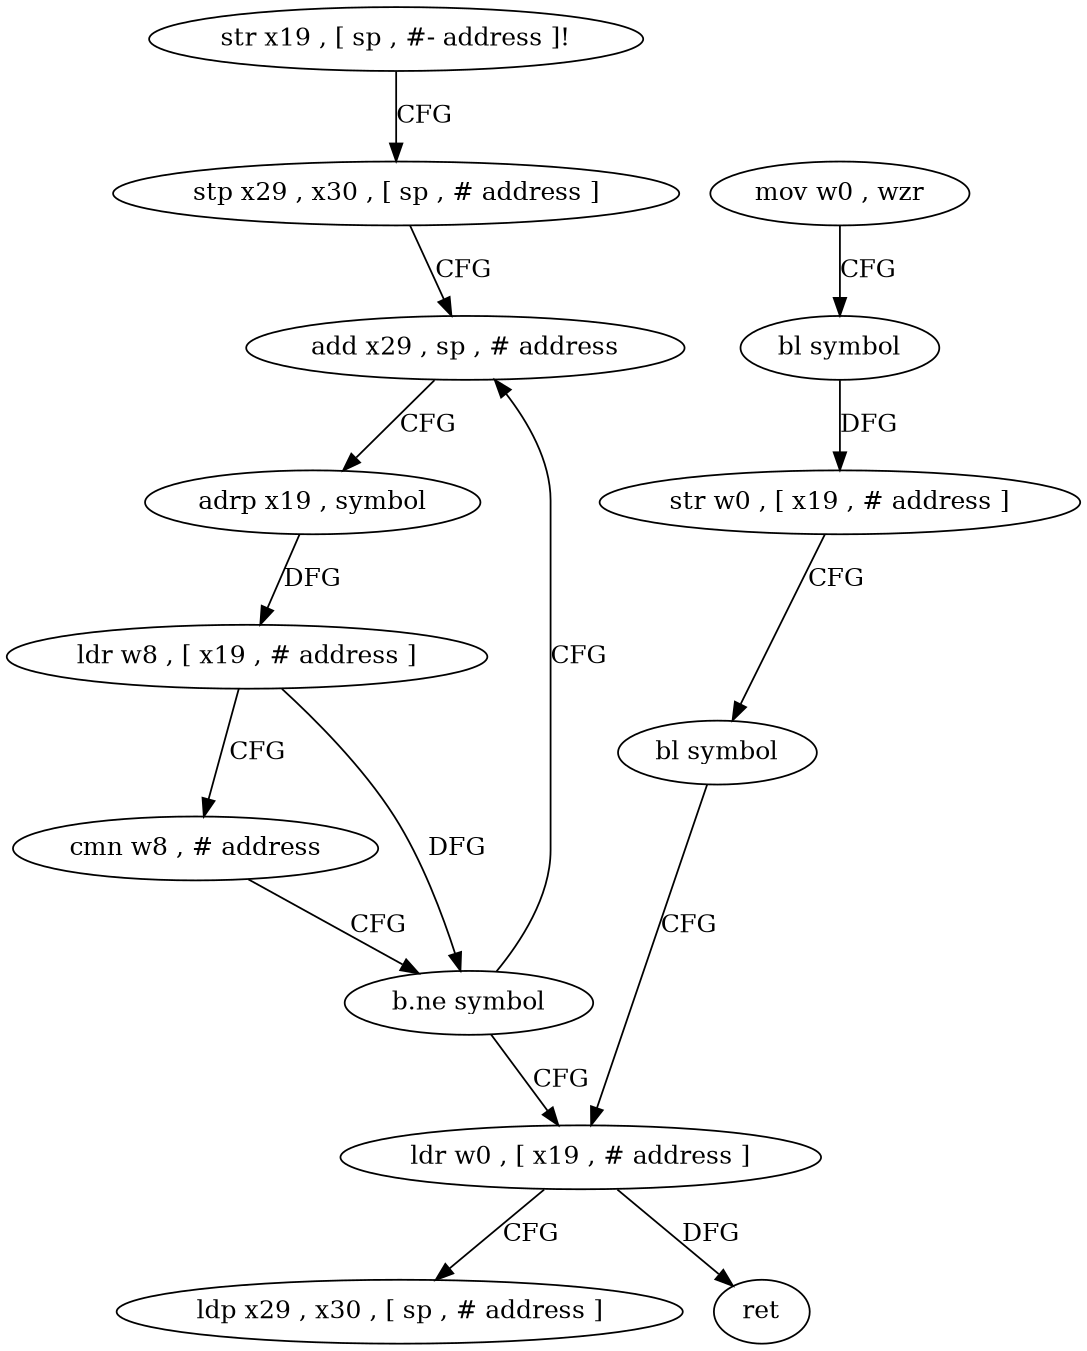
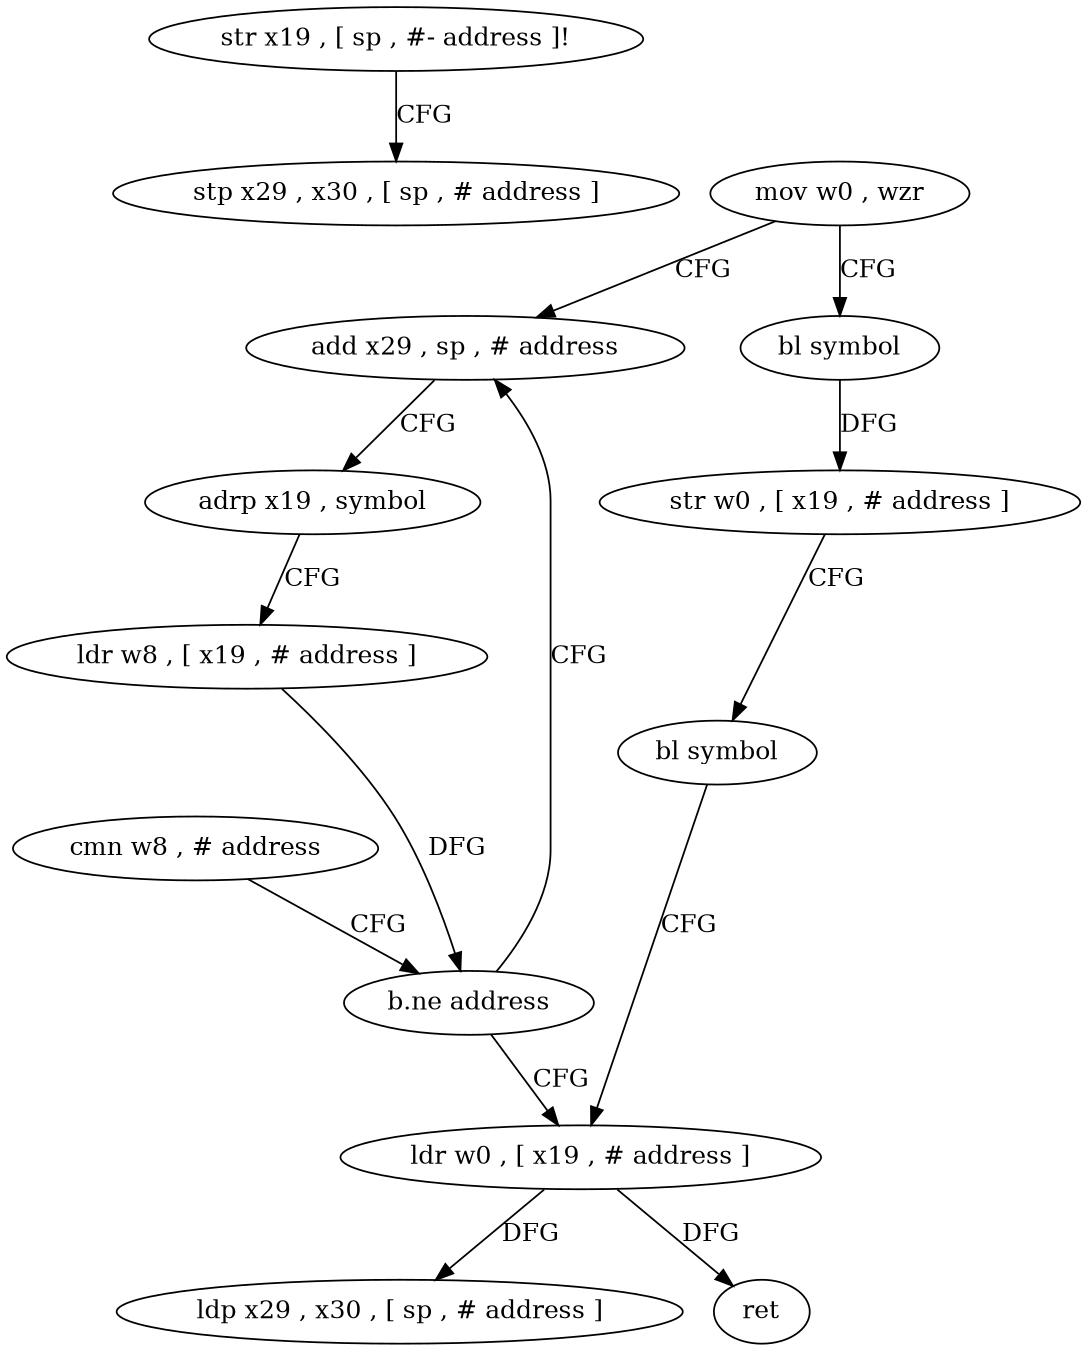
(427, 262) -> (664, 266)
(313, 580) -> (313, 580)
(224, 744) -> none
(469, 1003) -> (469, 1003)
(531, 1235) -> (531, 1235)
